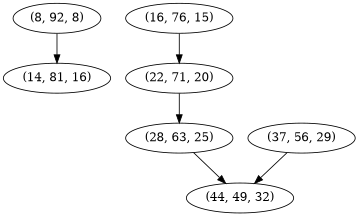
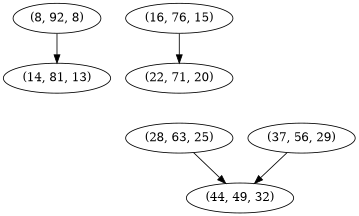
(57, 78) -> (57, 78)
(179, 104) -> none
